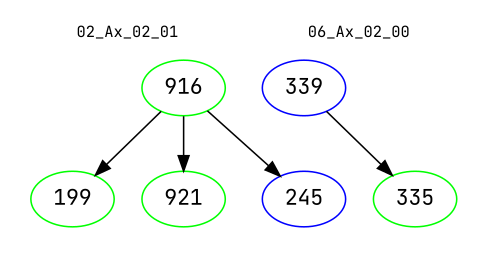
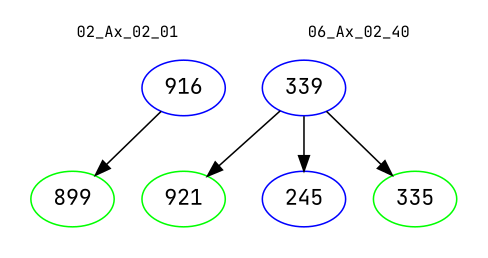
(360, 33) -> (360, 33)
(184, 88) -> (184, 88)
(227, 129) -> (304, 136)
(184, 136) -> (260, 129)
(73, 199) -> (73, 199)
